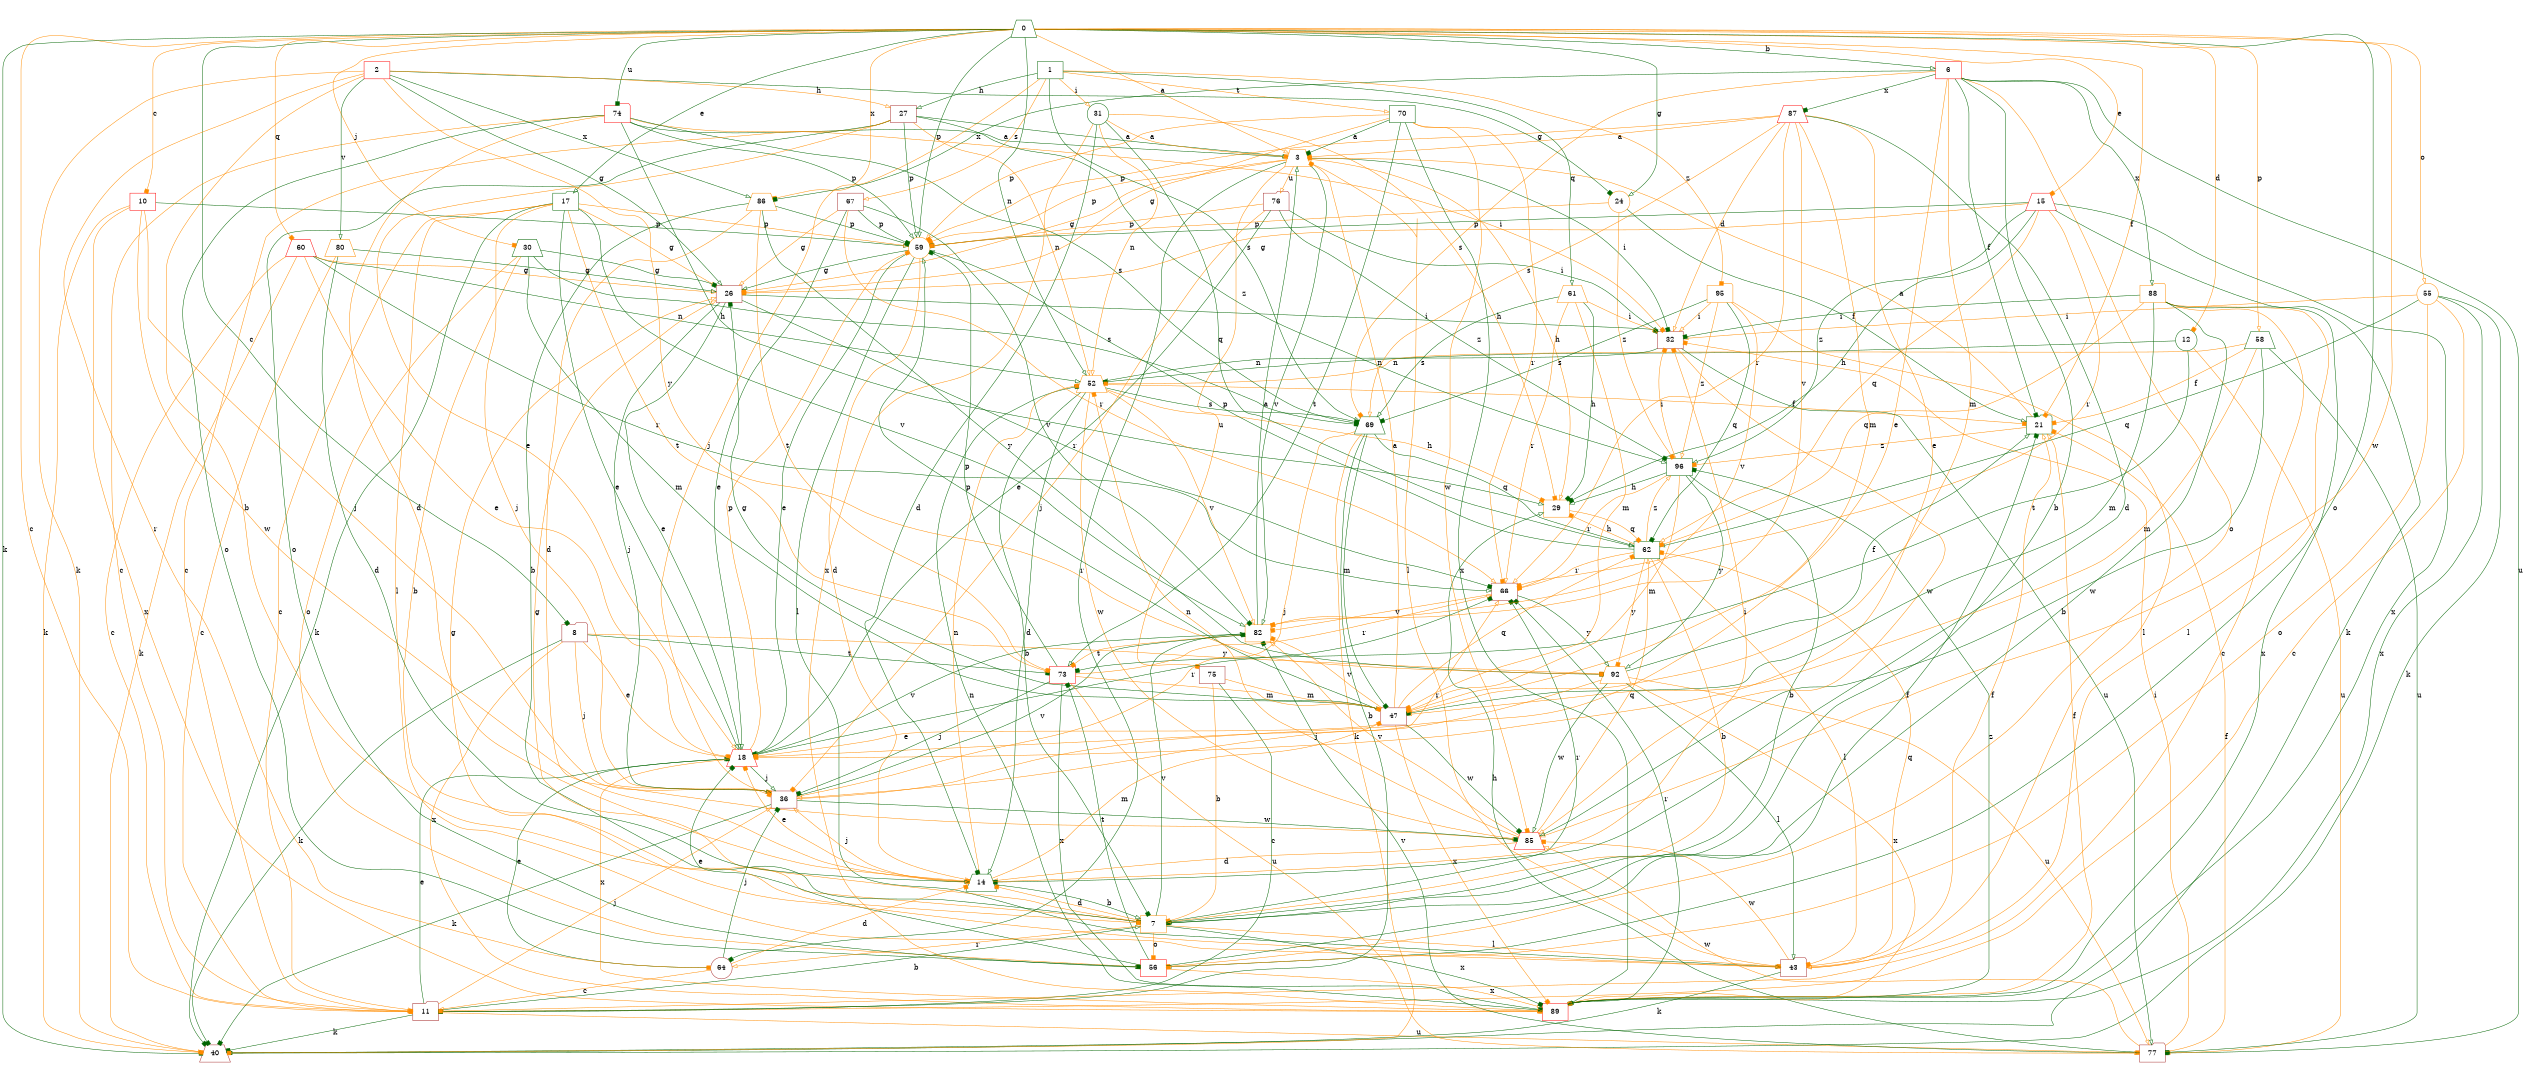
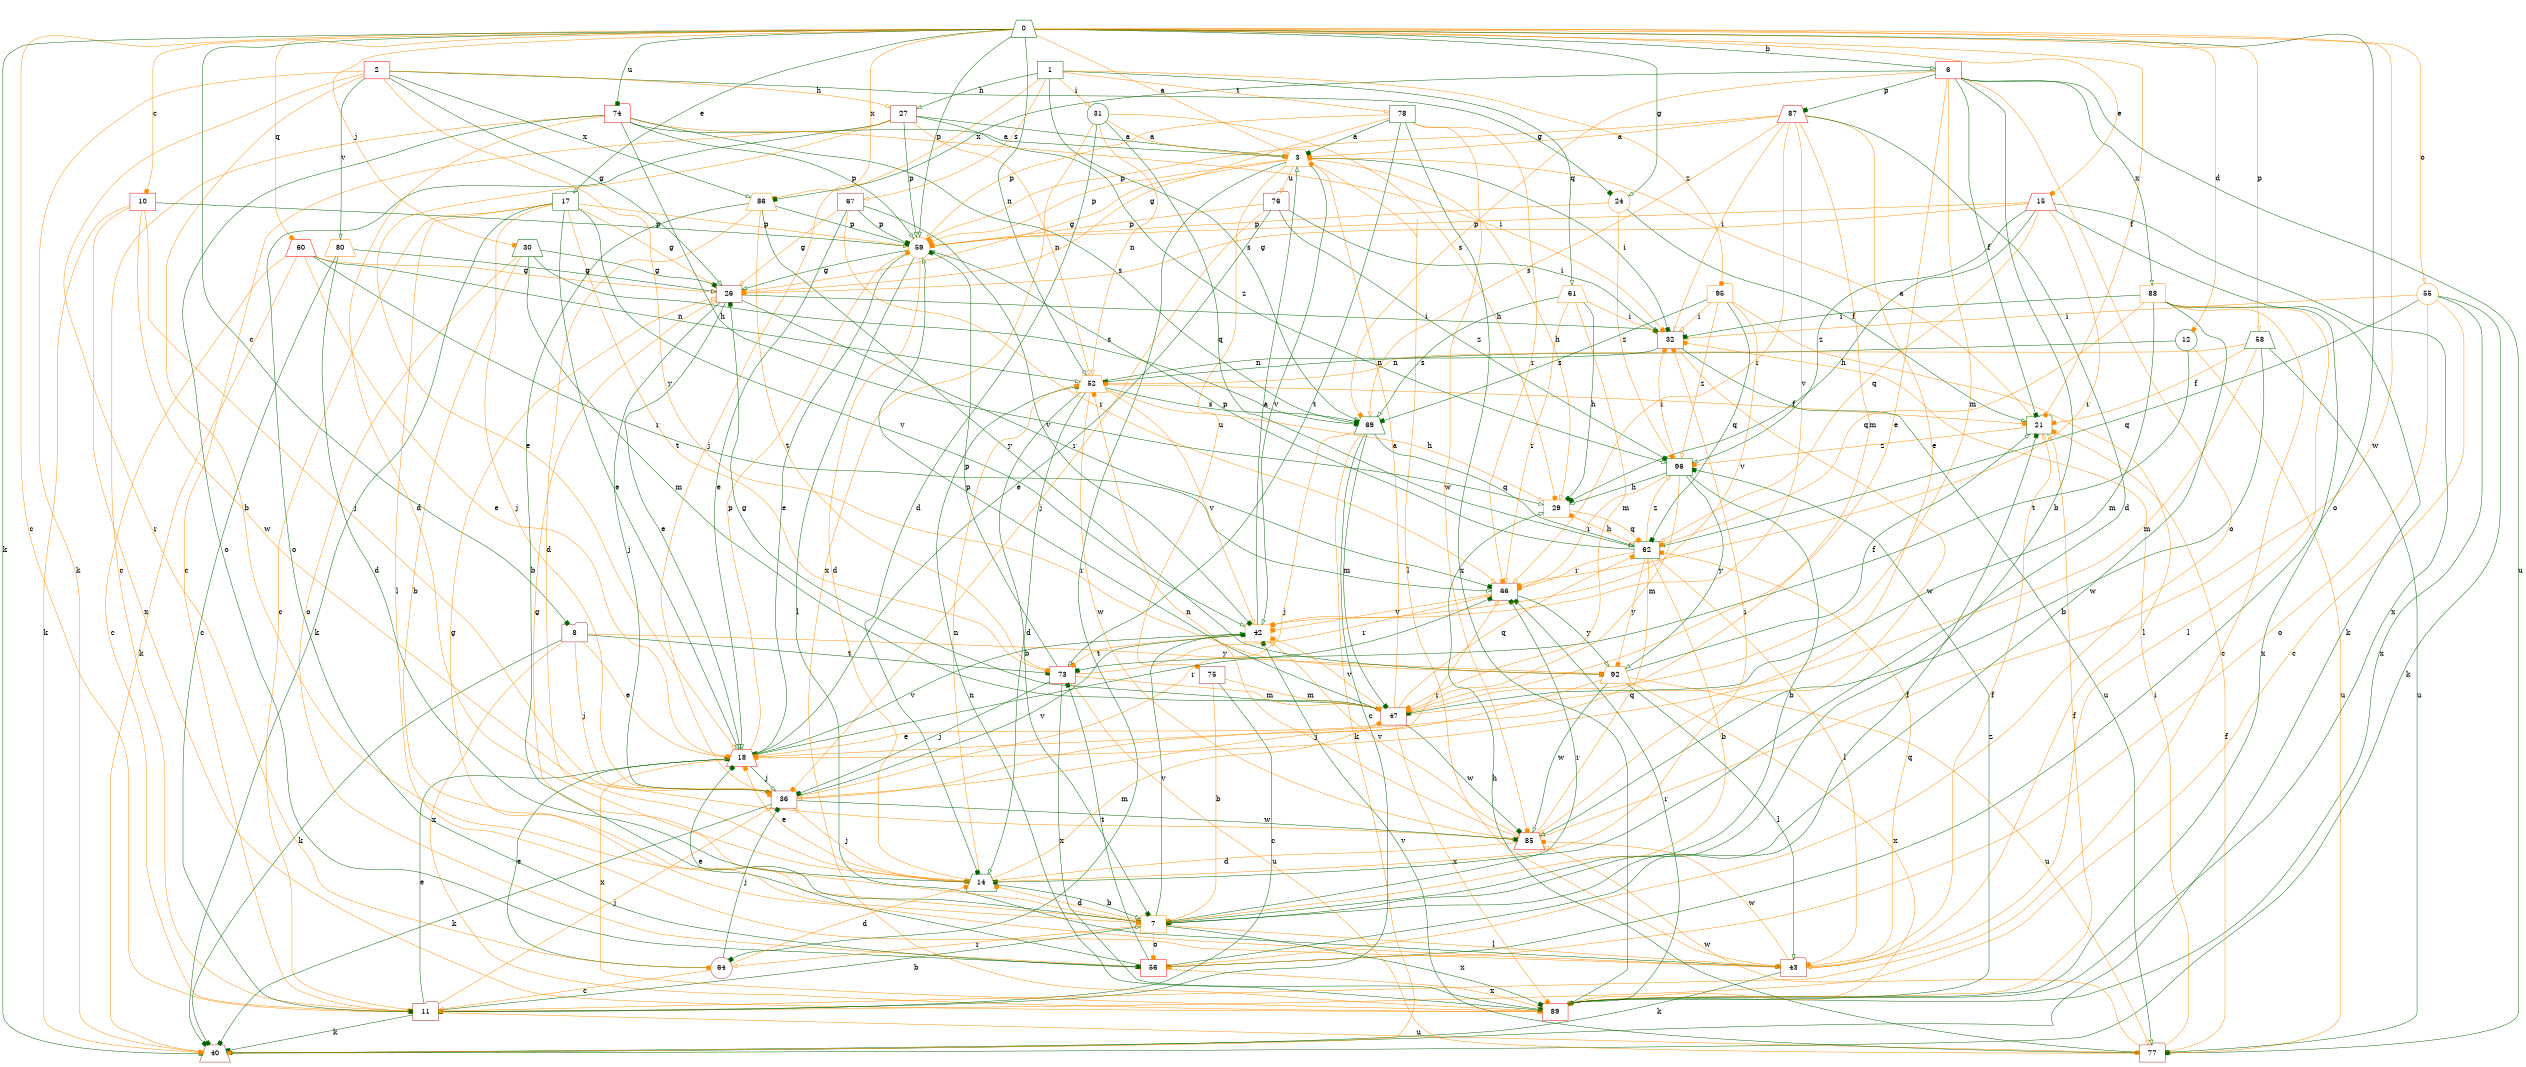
(1887, 91) -> (1887, 91)
(1402, 114) -> (1402, 114)
(1509, 220) -> (1509, 220)
(1723, 225) -> (1723, 225)
(1327, 430) -> (1327, 430)
(1258, 633) -> (1258, 633)
(188, 697) -> (188, 697)
(1371, 716) -> (1371, 716)
